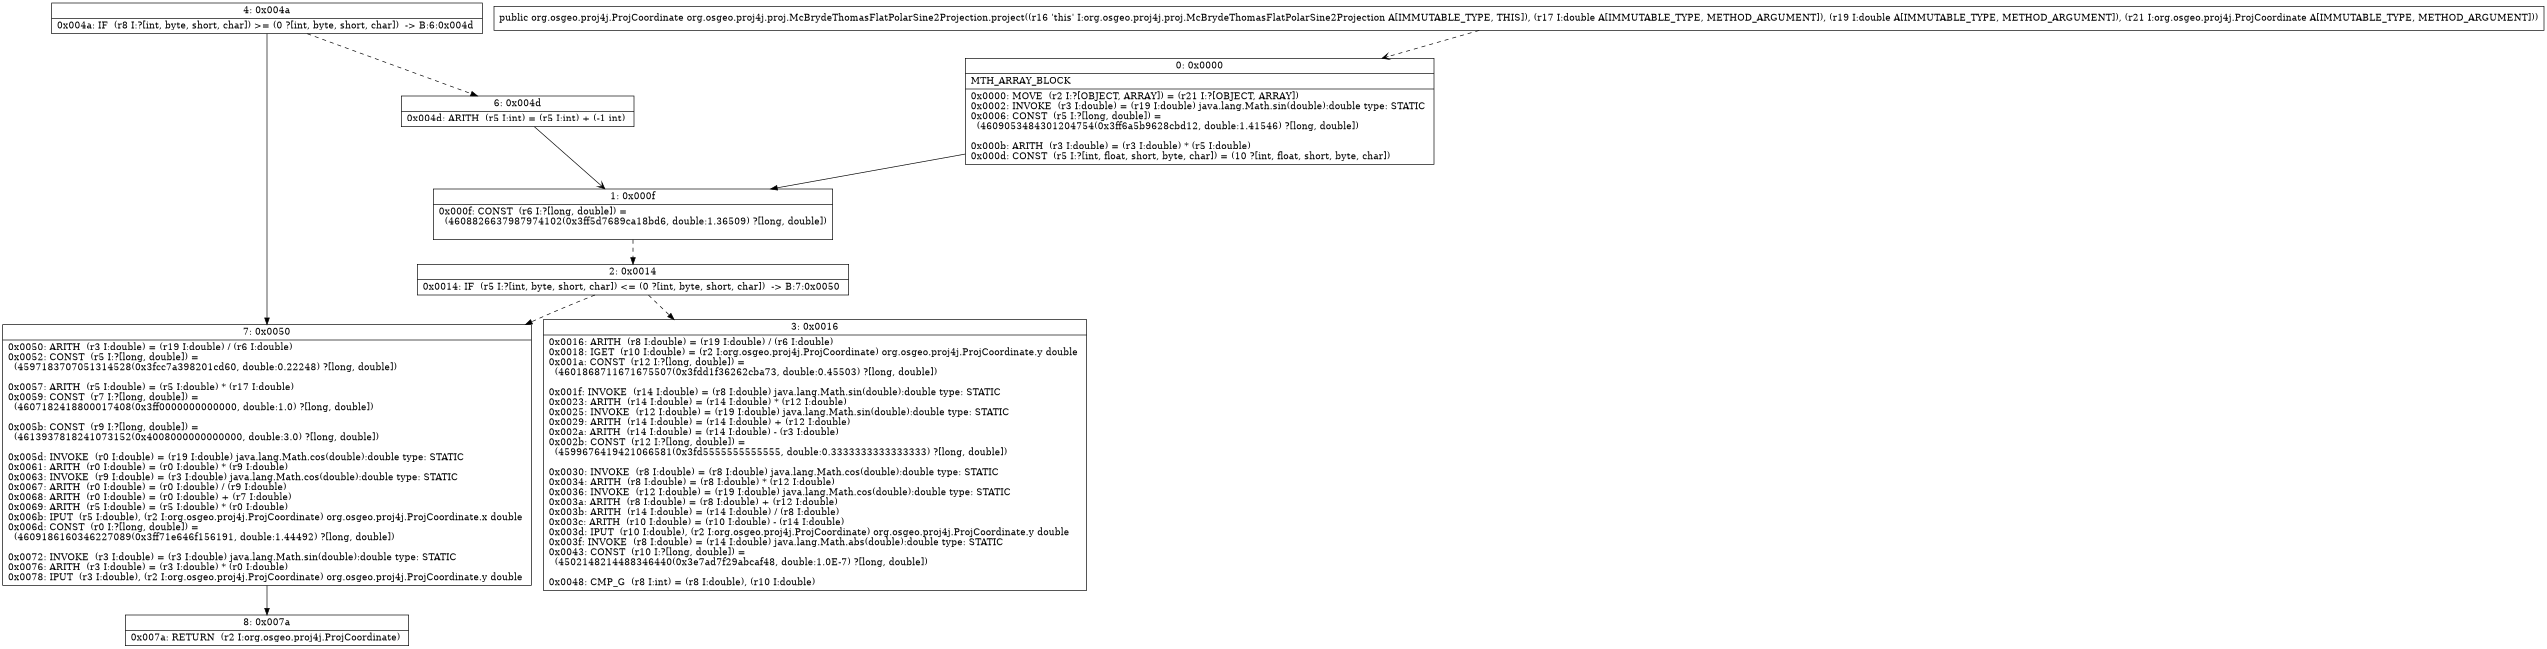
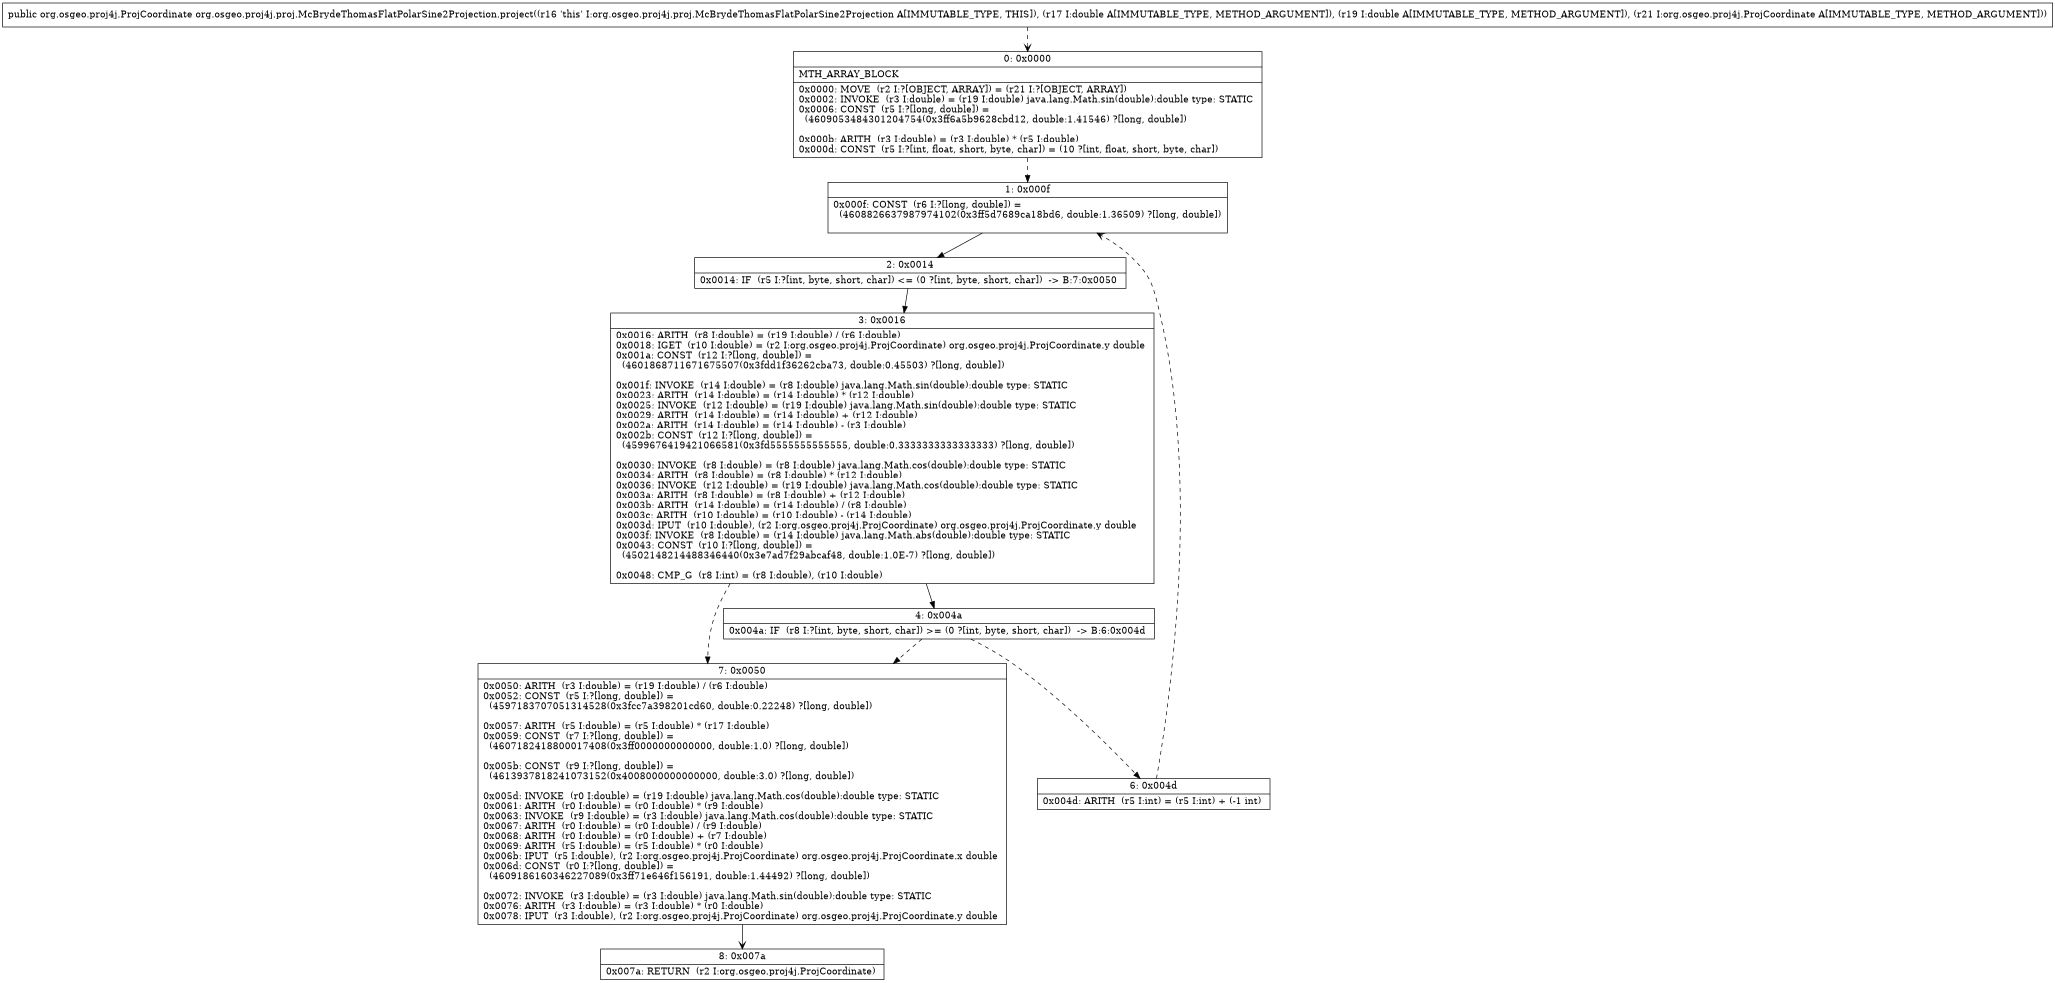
(567, 156) -> (1180, 496)
(871, 171) -> (1028, 167)
(267, 176) -> (910, 649)
(633, 249) -> (963, 244)
(659, 305) -> (907, 297)
(563, 308) -> (714, 619)
none -> (929, 593)
(267, 597) -> (742, 933)
